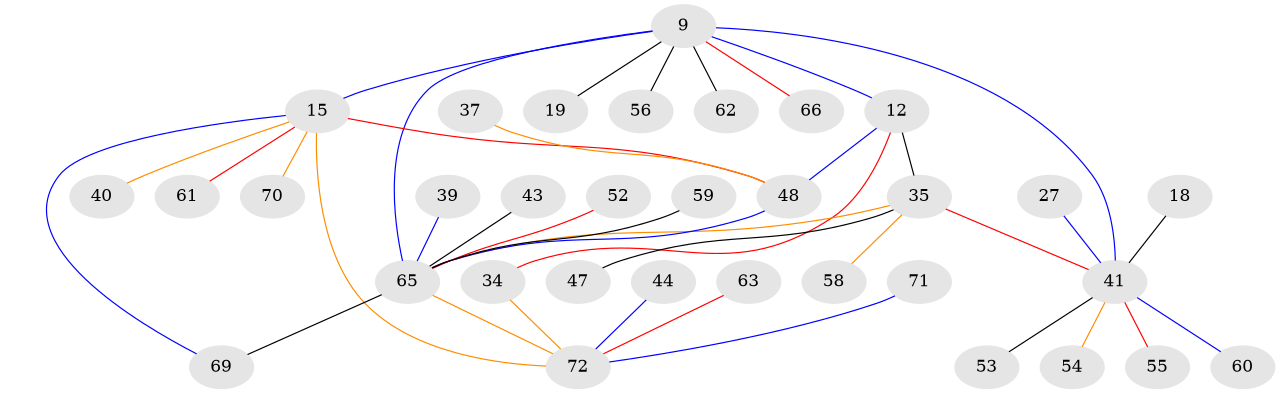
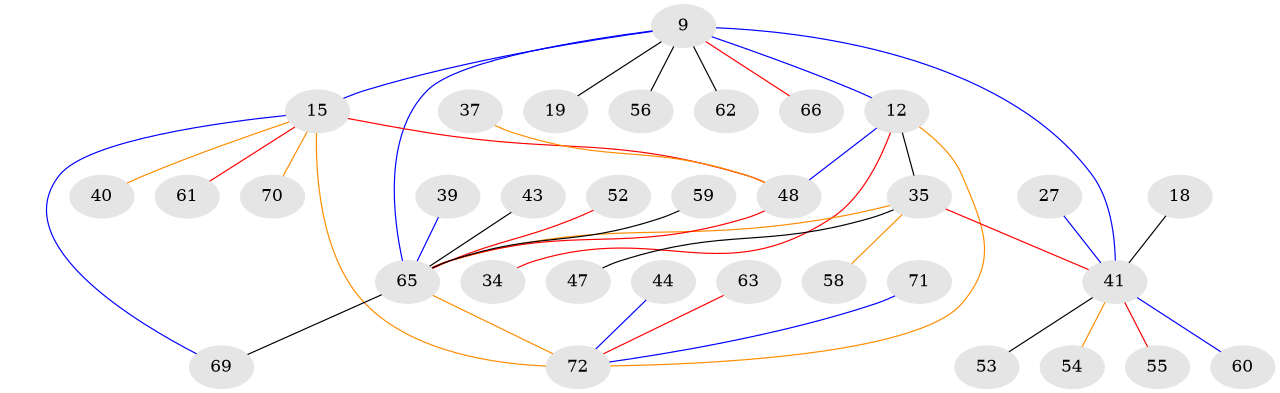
(598, 239) -> (598, 239)
(535, 324) -> (891, 337)
